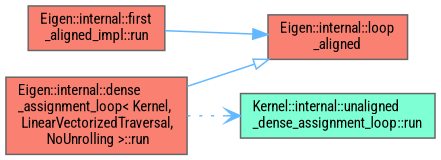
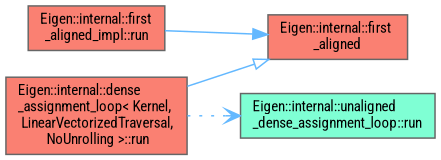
(338, 37) -> (338, 37)
(338, 116) -> (338, 116)
